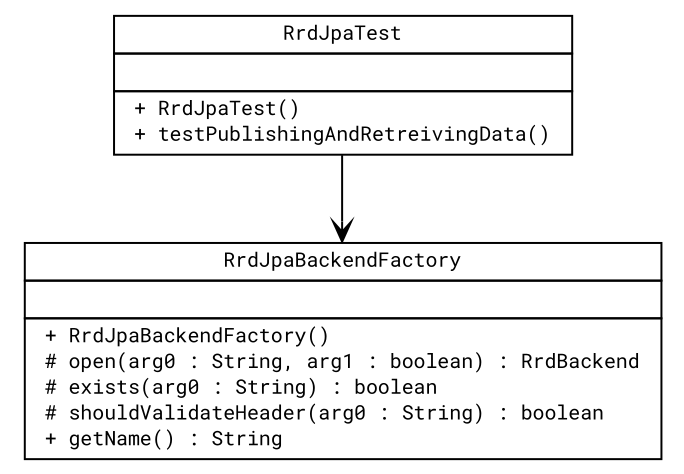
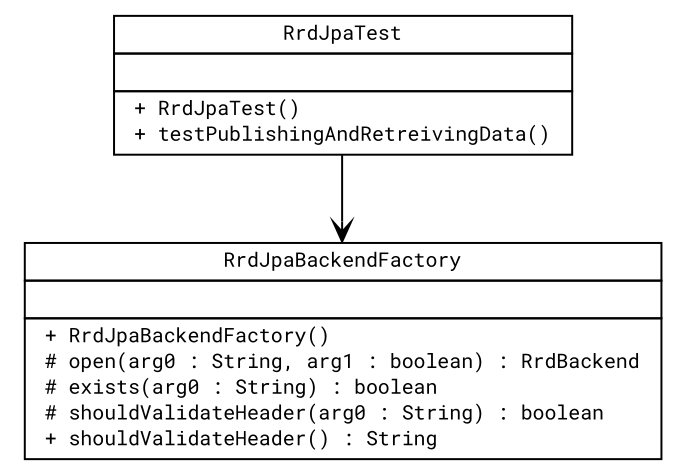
(165, 439) -> (242, 439)
